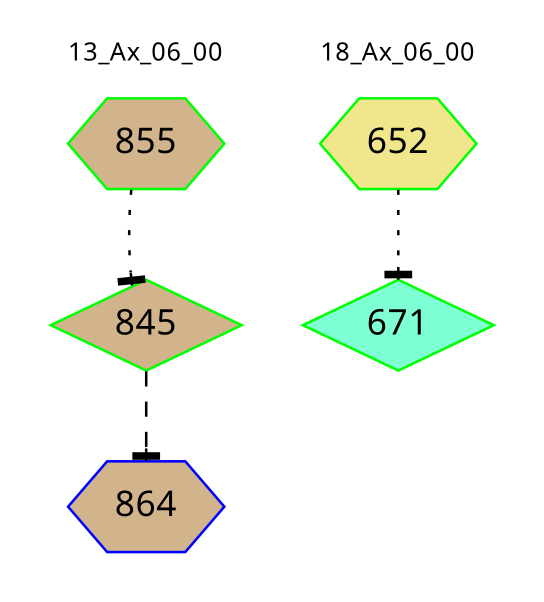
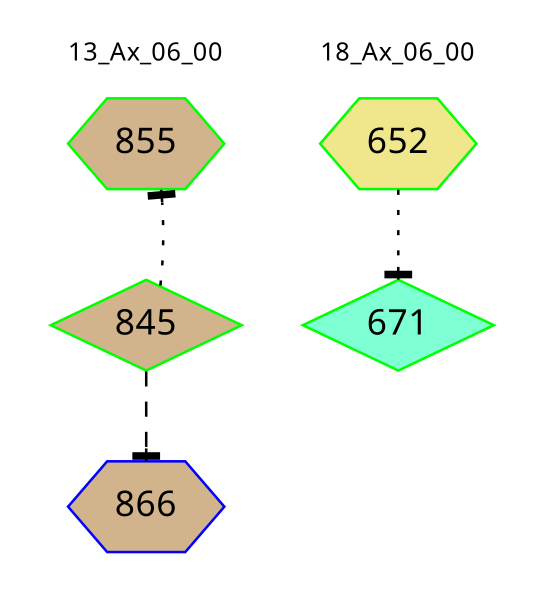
(129, 231) -> (163, 244)
(146, 507) -> (146, 507)
